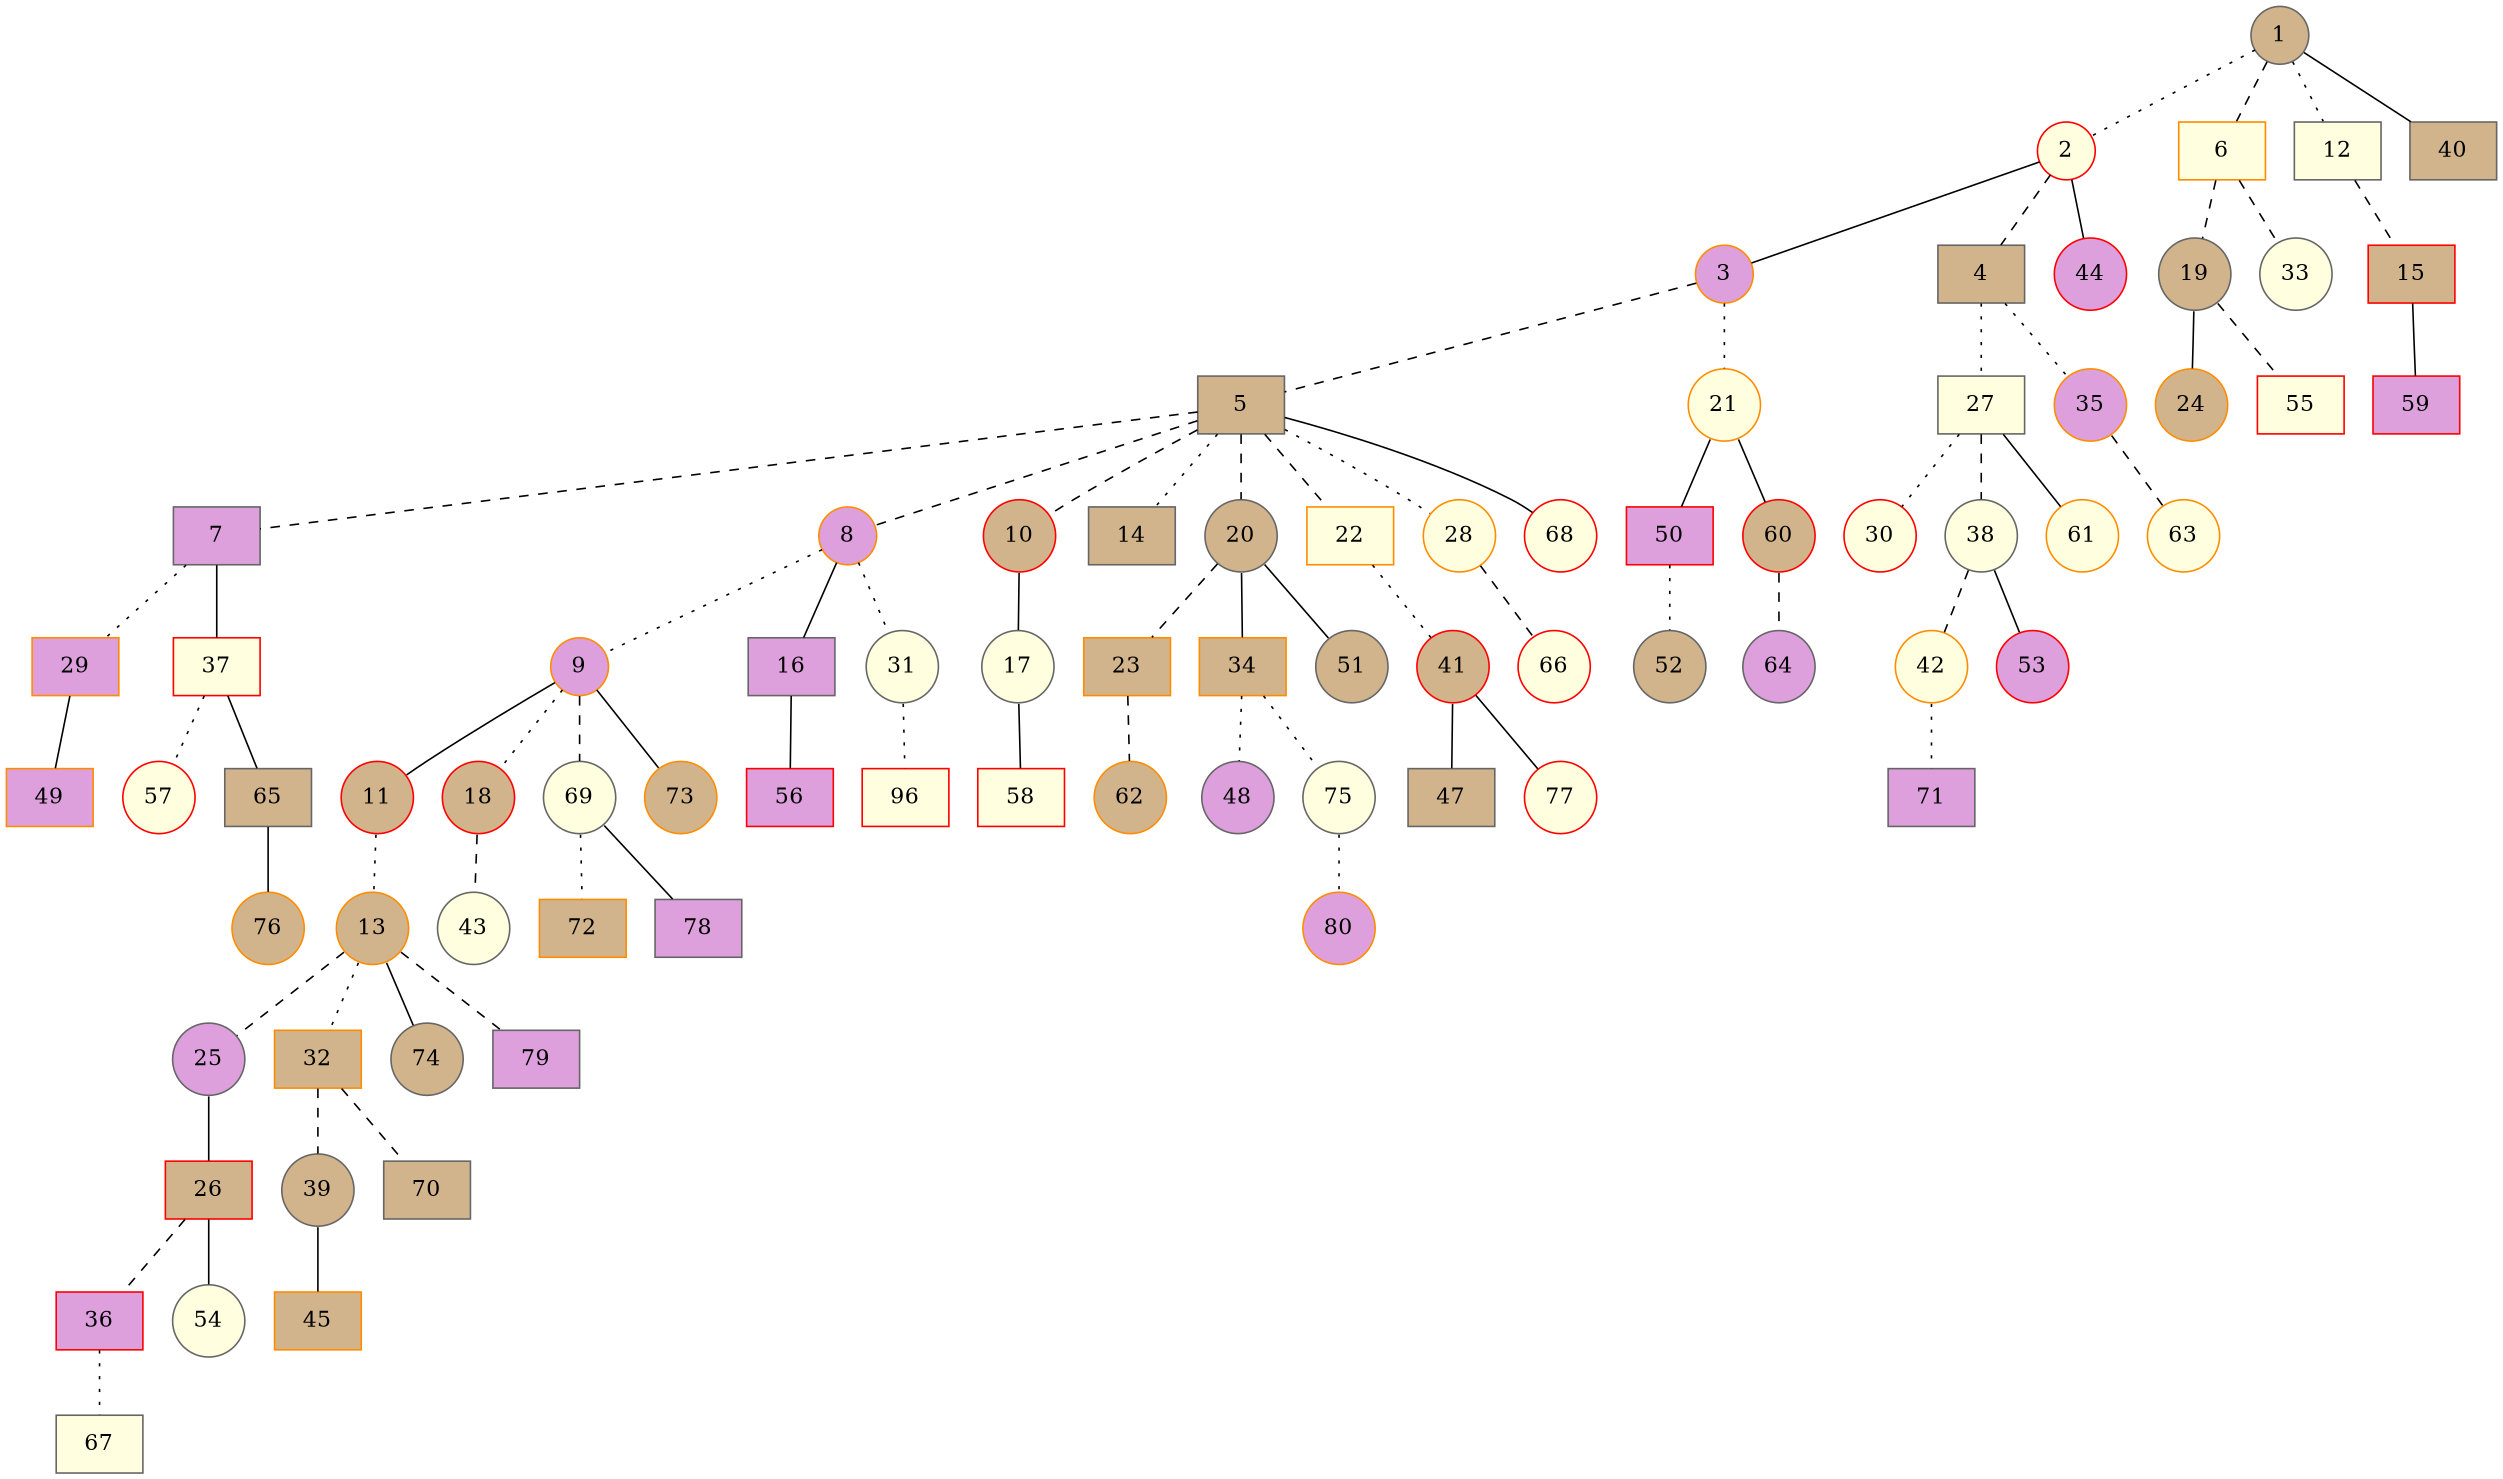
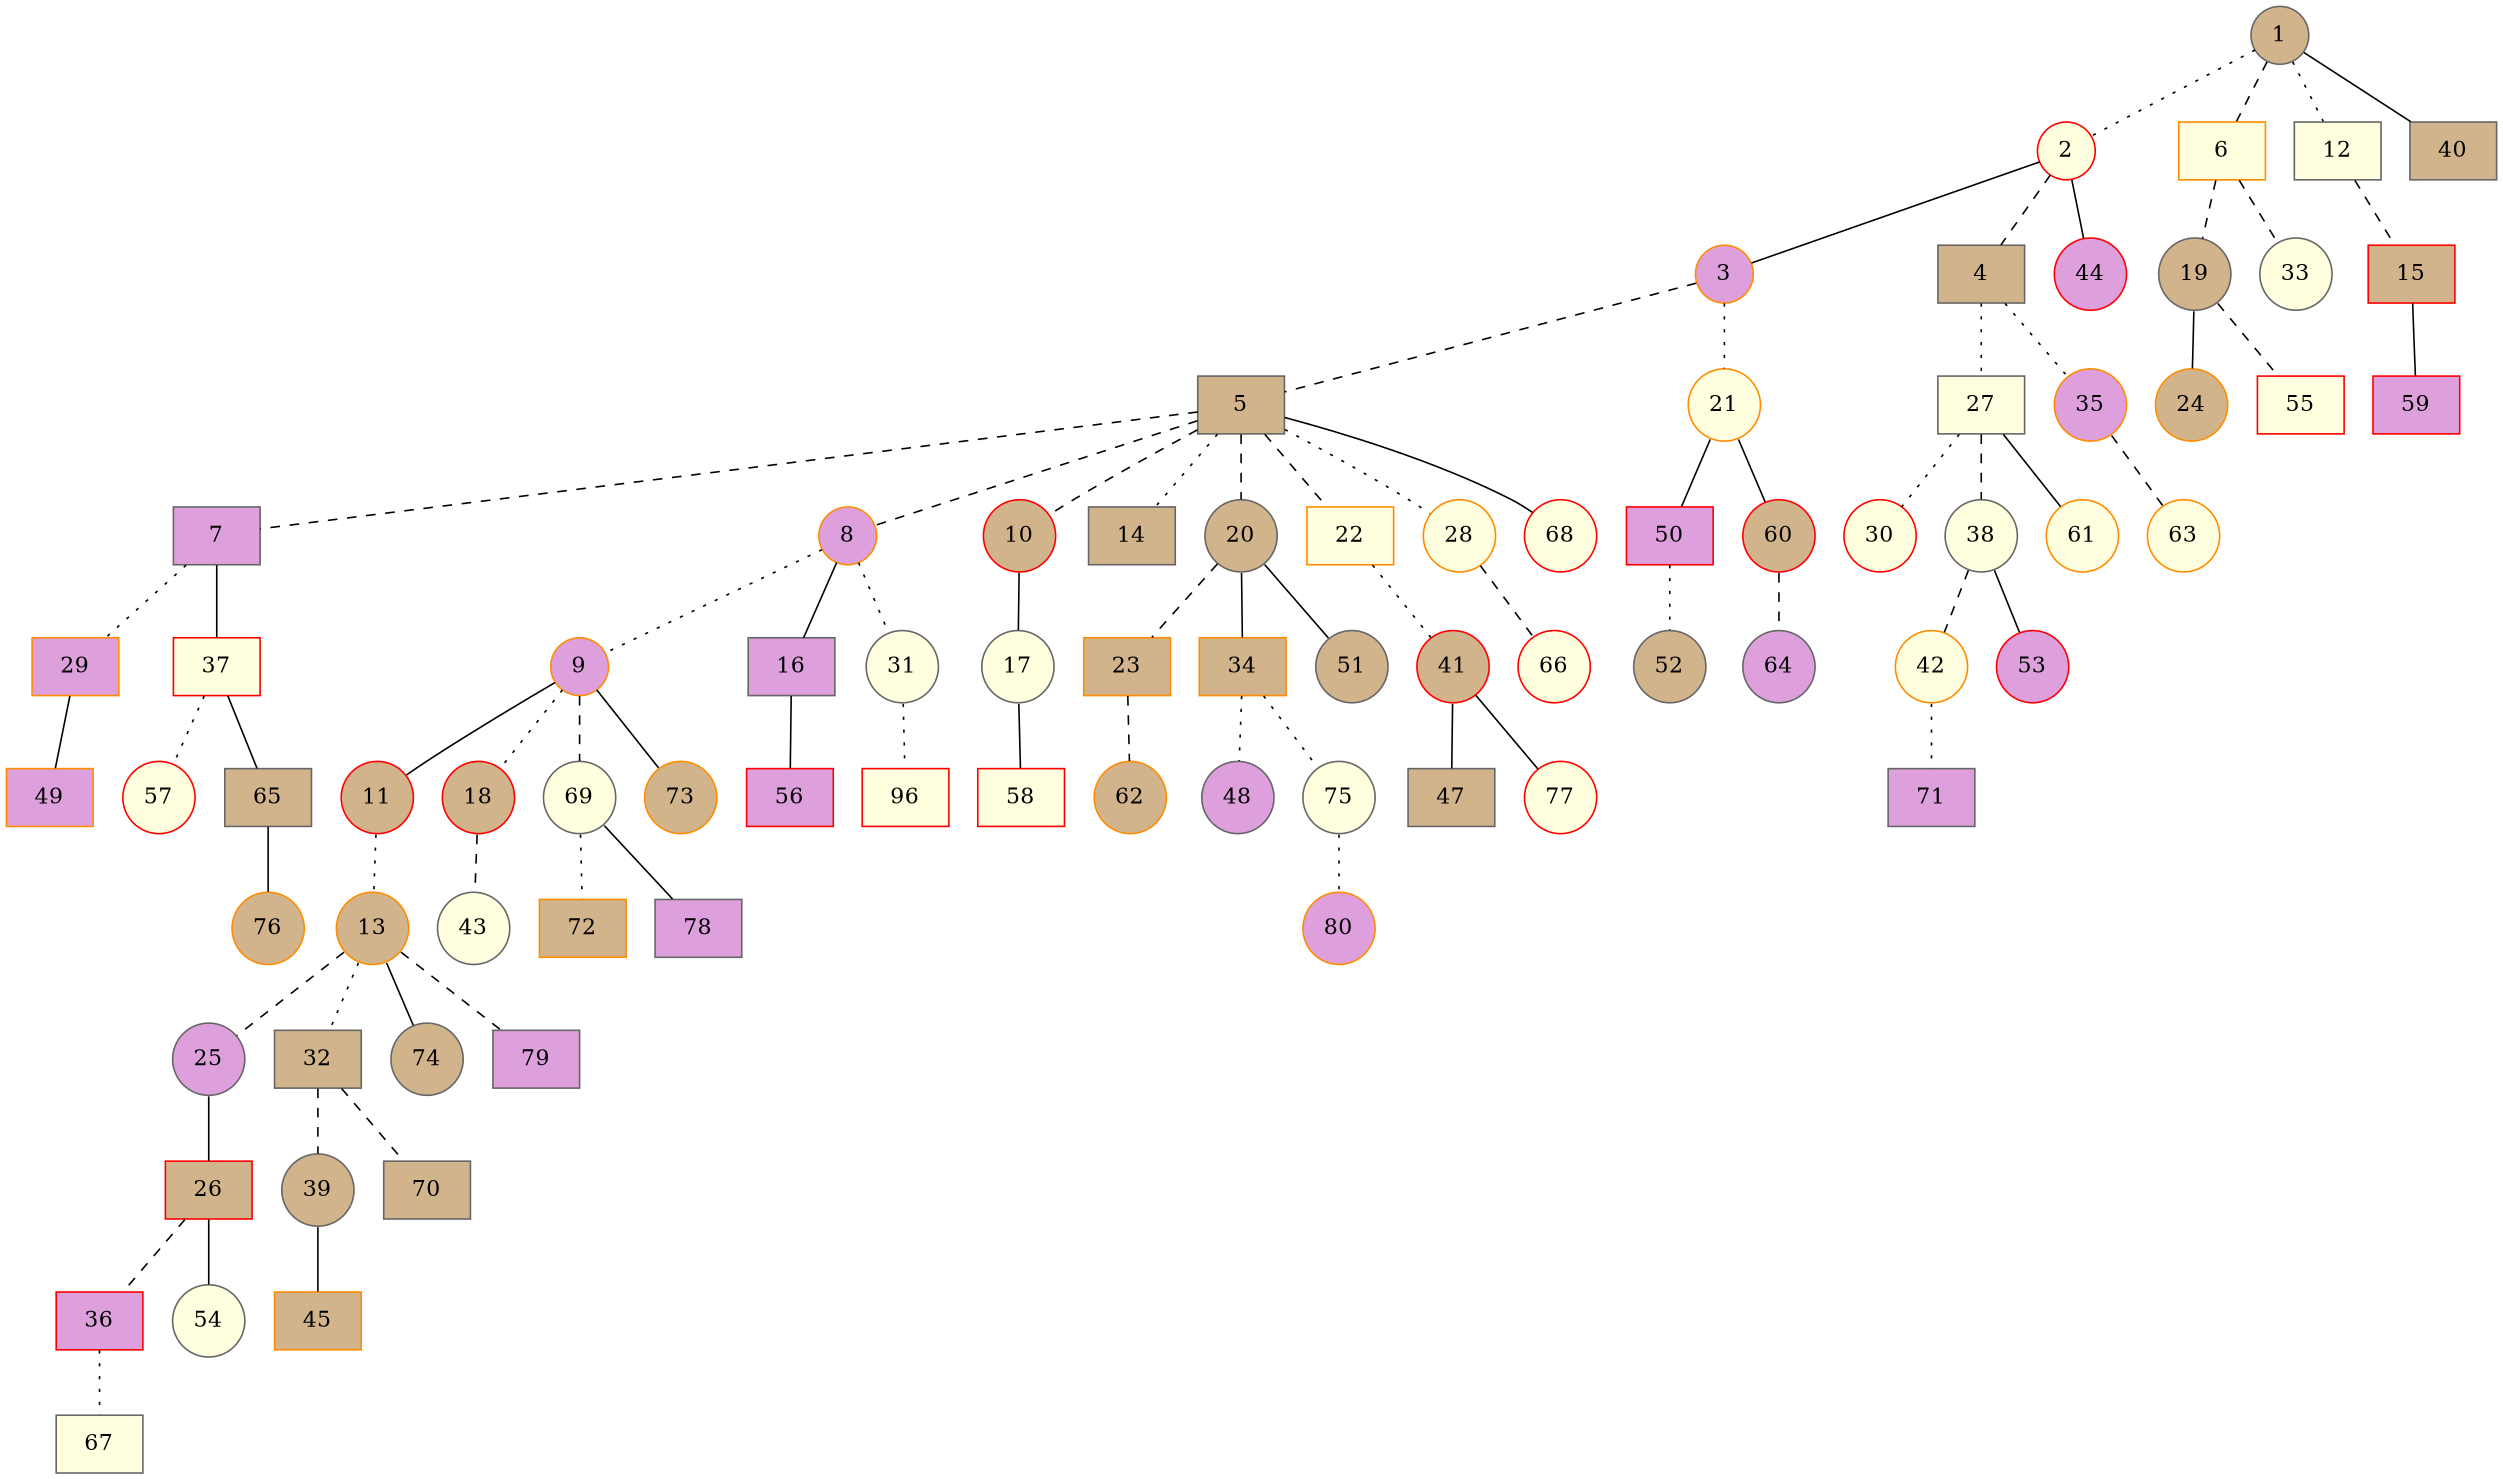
(318, 1059) -> (318, 1059)
